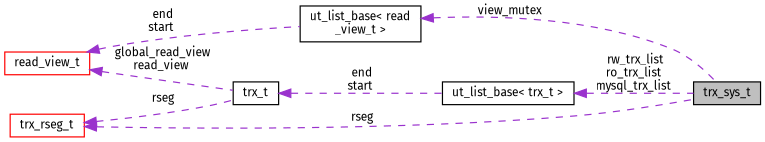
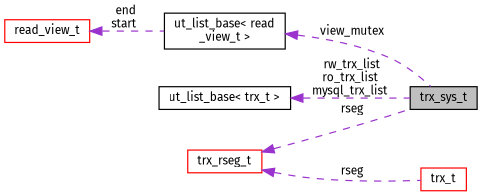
(167, 81) -> none
(256, 93) -> (444, 179)
(366, 93) -> none
